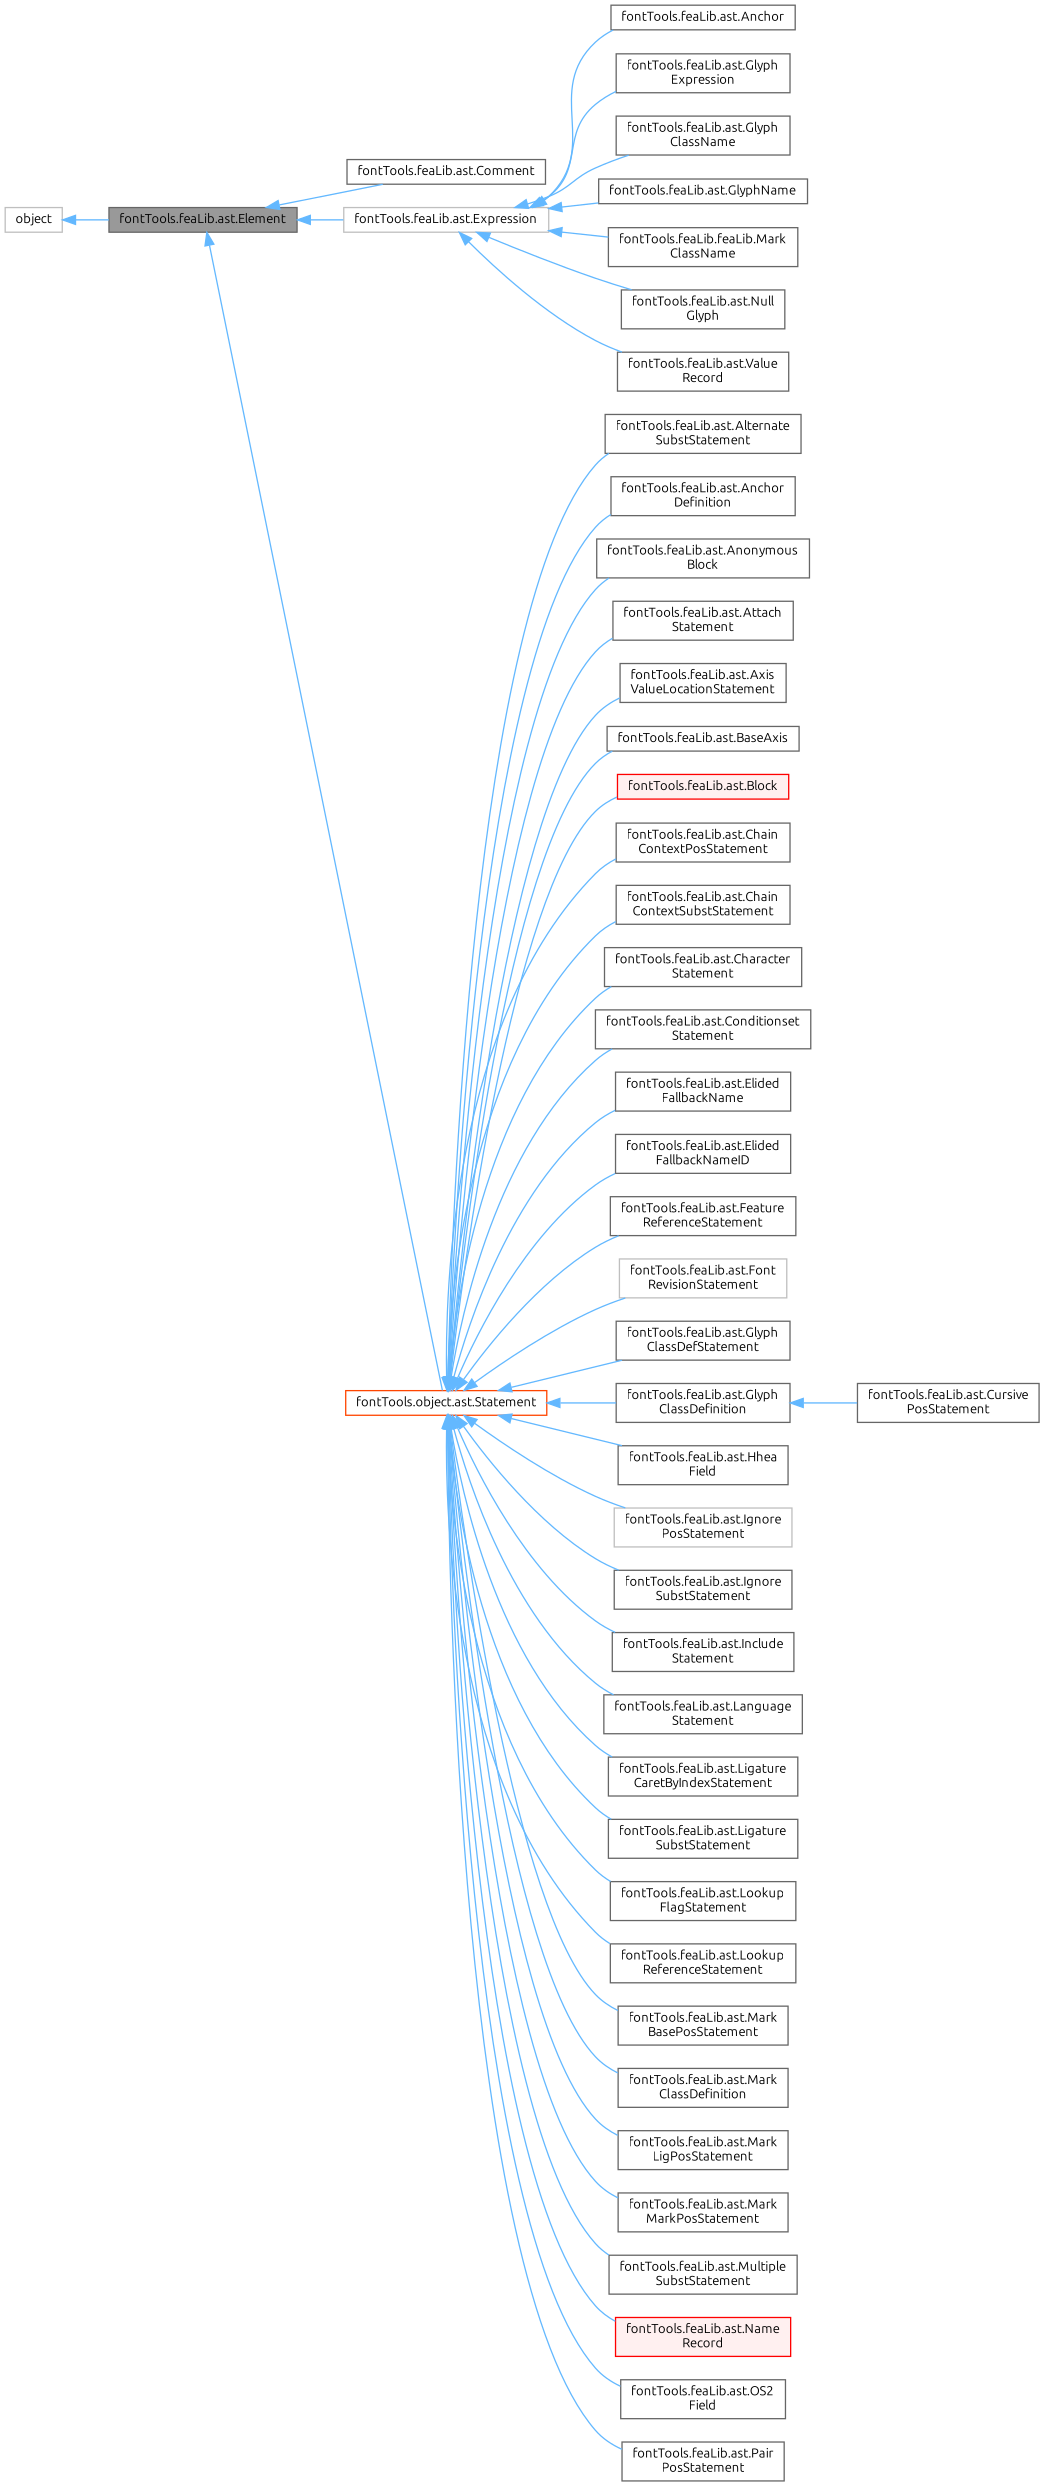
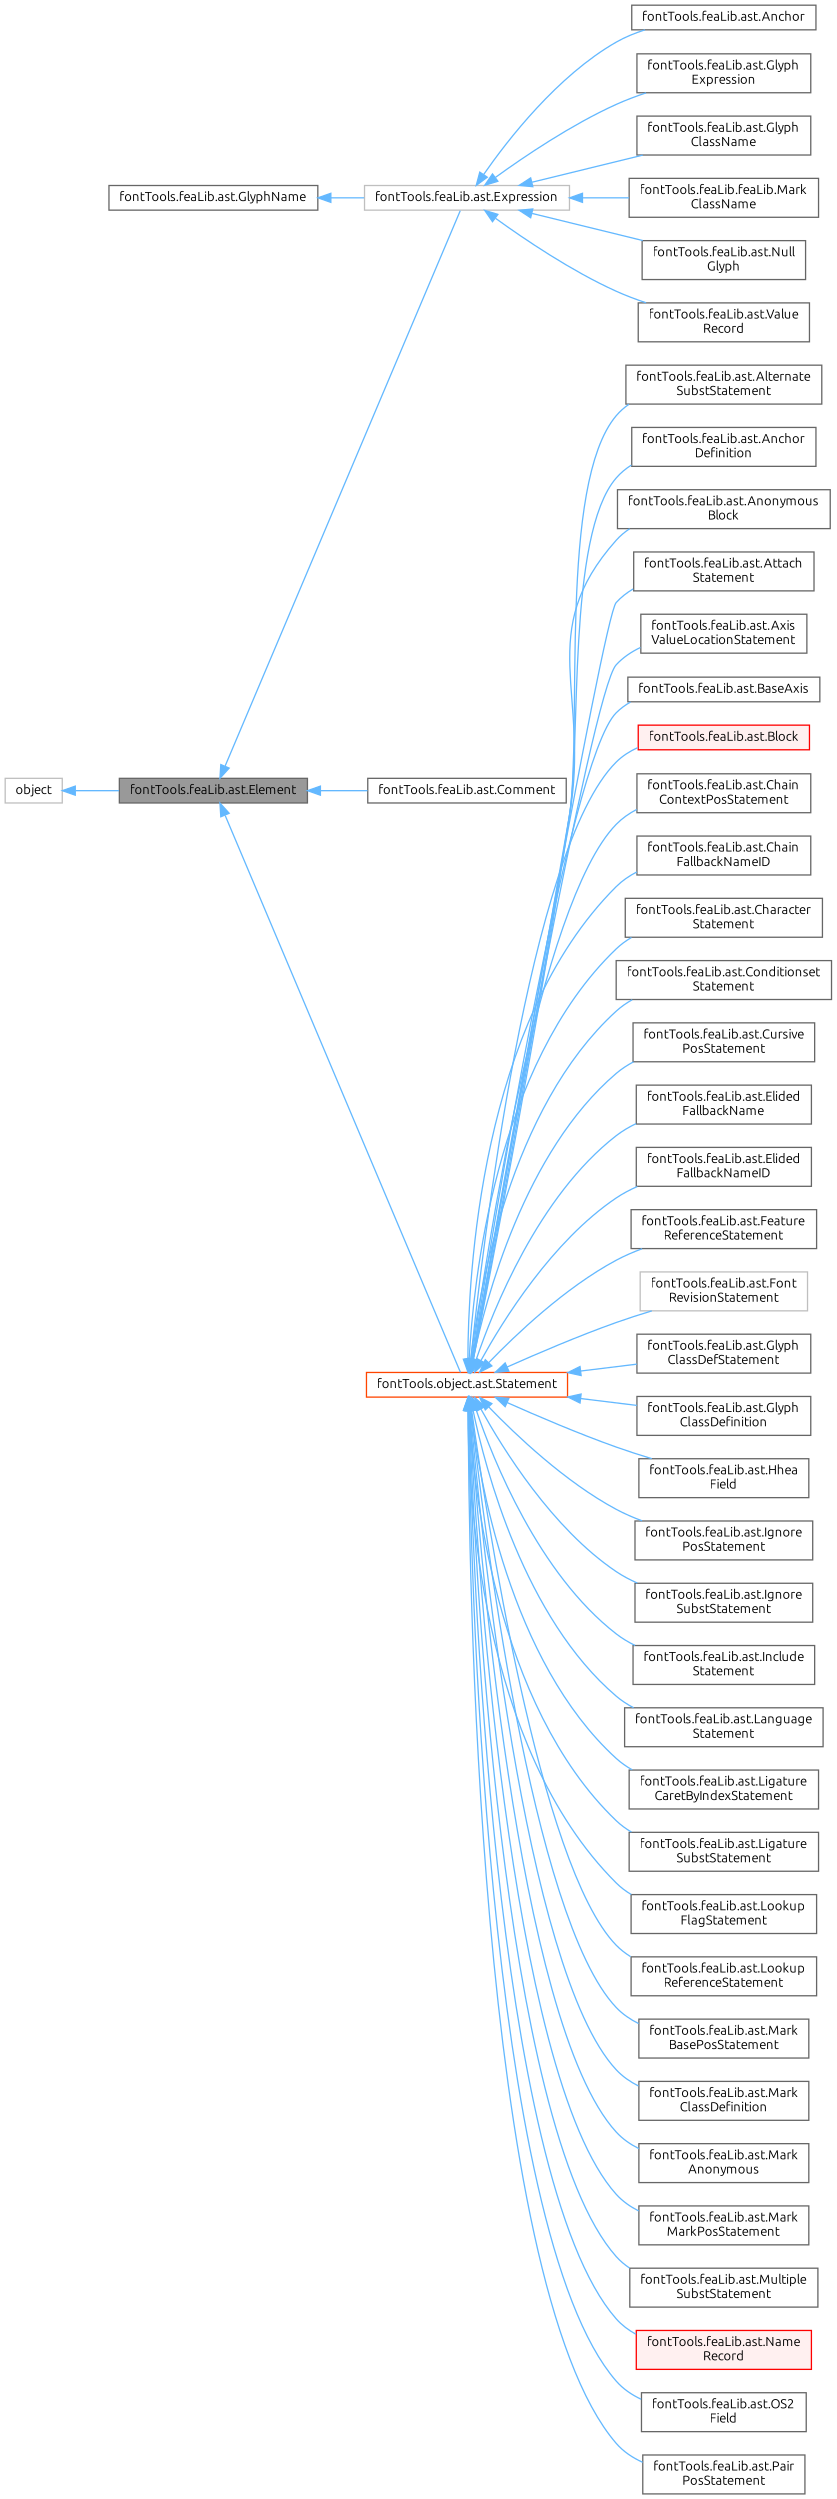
(580, 205) -> (347, 198)
(703, 905) -> (724, 856)
(830, 1403) -> (528, 1196)
(703, 1527) -> (724, 1540)
(703, 2150) -> (724, 2163)
